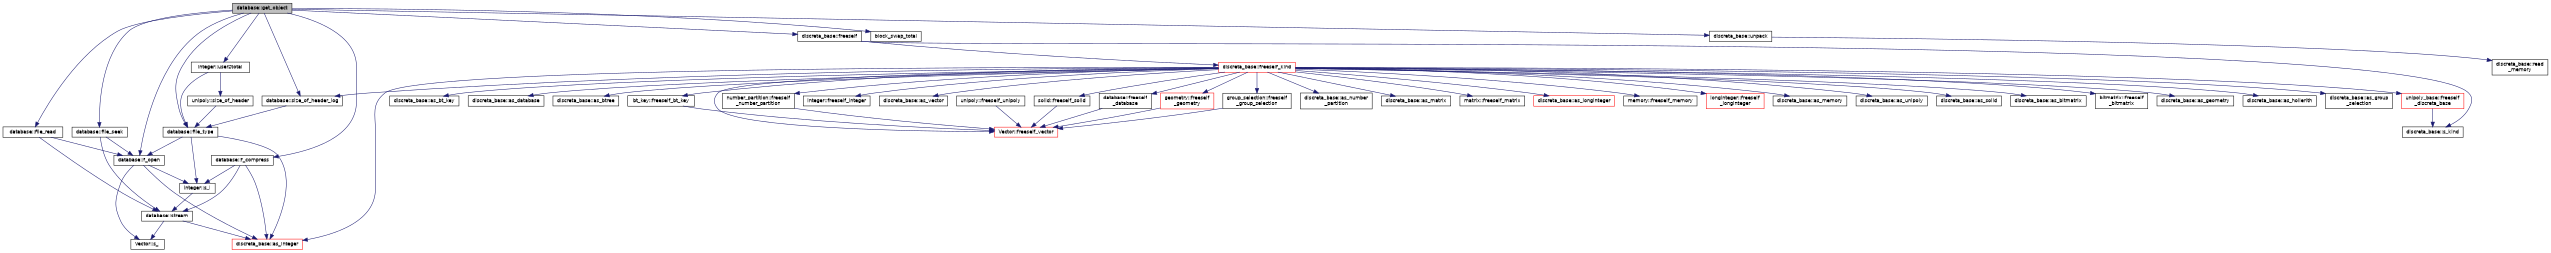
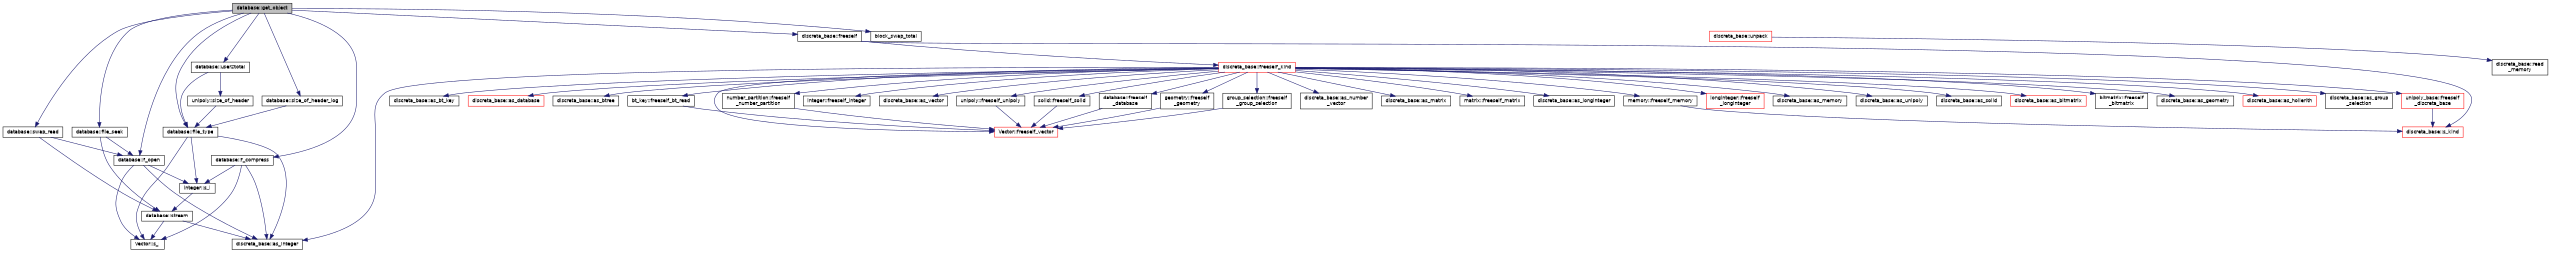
(998, 22) -> none
(1741, 36) -> (1741, 36)
(220, 67) -> (220, 67)
(757, 75) -> (1117, 82)
(506, 101) -> (506, 101)
(661, 101) -> (661, 101)
(1187, 101) -> (1187, 101)
(1336, 101) -> (1336, 101)
(1574, 101) -> (1574, 101)
(2048, 101) -> (2048, 101)
(2280, 101) -> (2280, 101)
none -> (2039, 124)
(33, 132) -> (33, 132)
(2433, 132) -> (2433, 132)
(167, 145) -> (154, 183)
(219, 193) -> (214, 211)
(267, 244) -> (267, 244)
